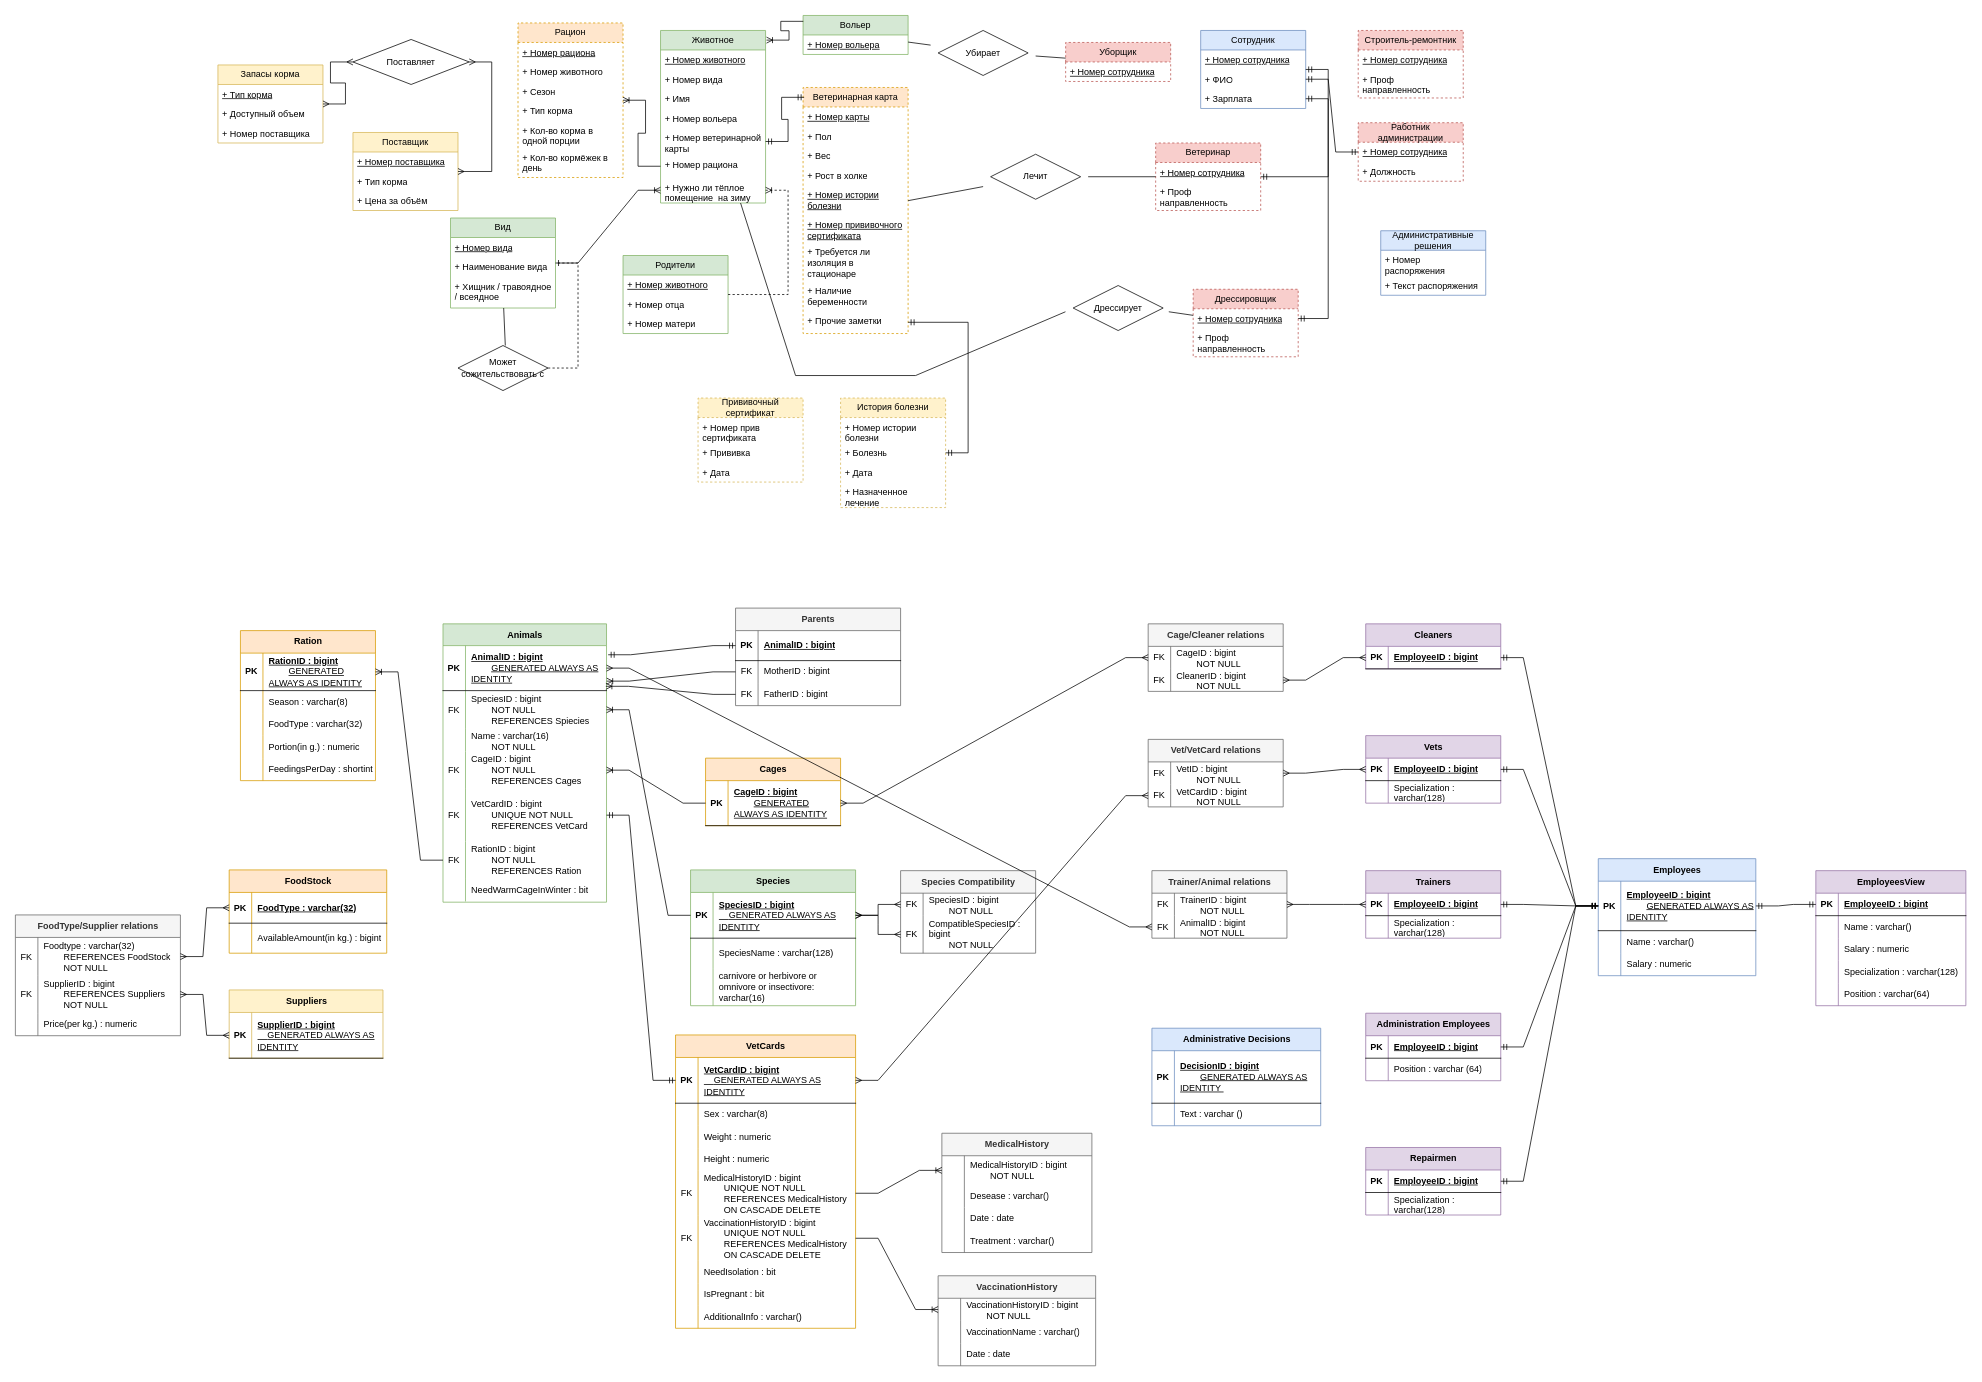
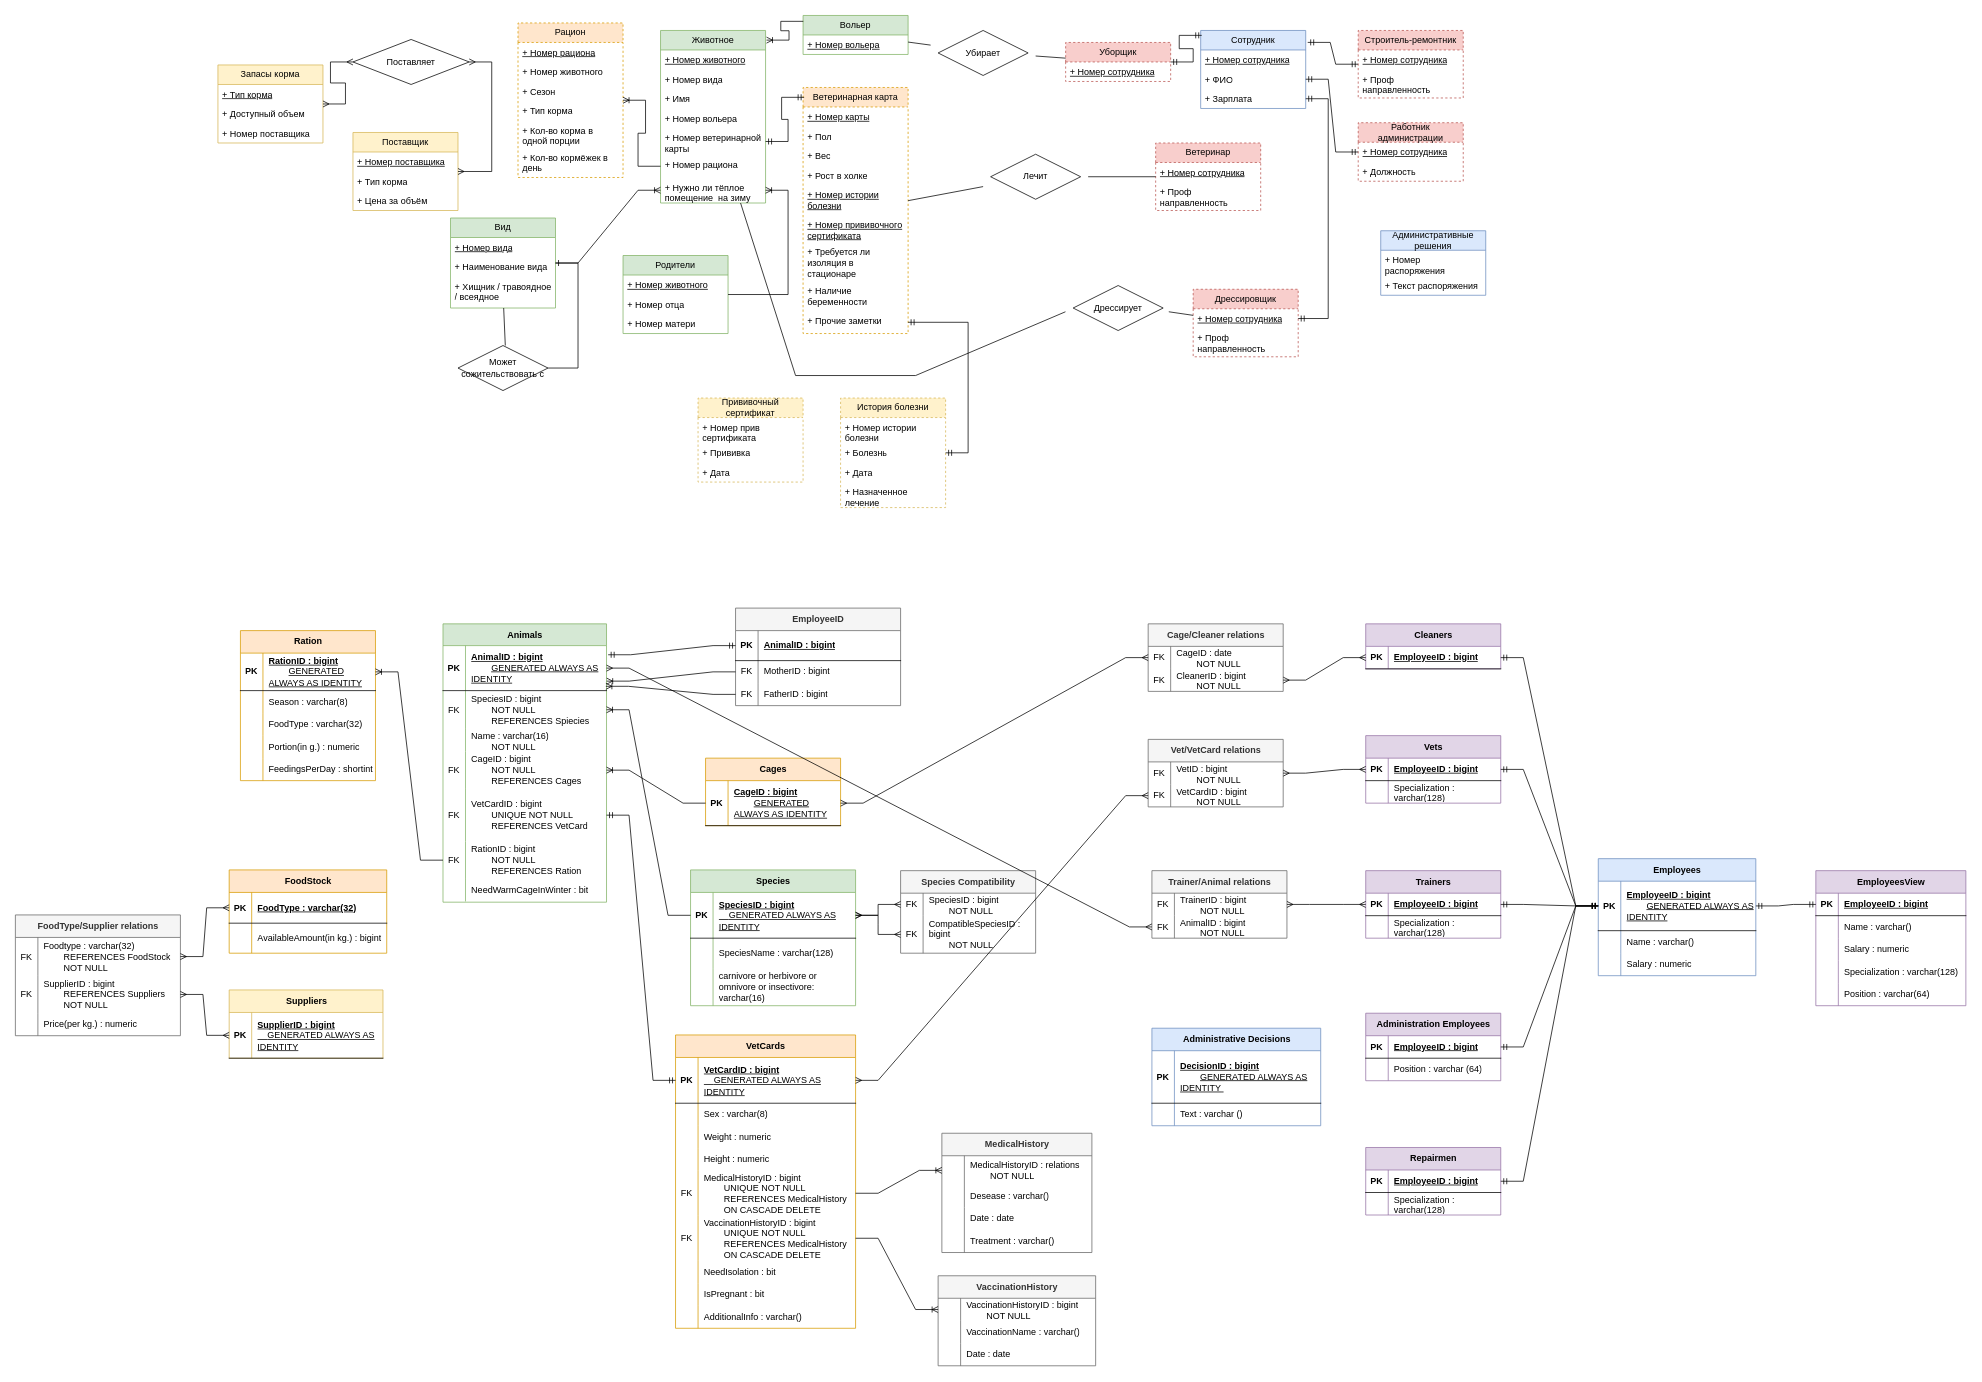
none -> (1179, 46)
none -> (1332, 52)
(1294, 177) -> none
(788, 262) -> (788, 262)
(578, 331) -> (578, 331)
(818, 619) -> (818, 619)
(1208, 657) -> (1206, 657)
(1024, 1170) -> (1031, 1170)
